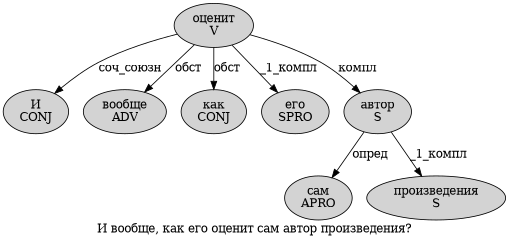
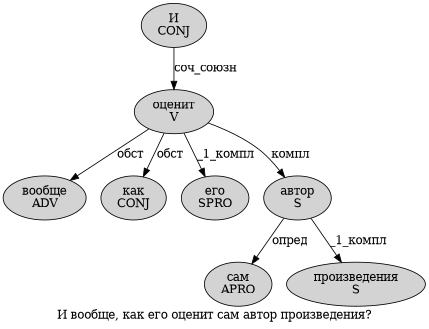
(116, 54) -> (174, 64)
